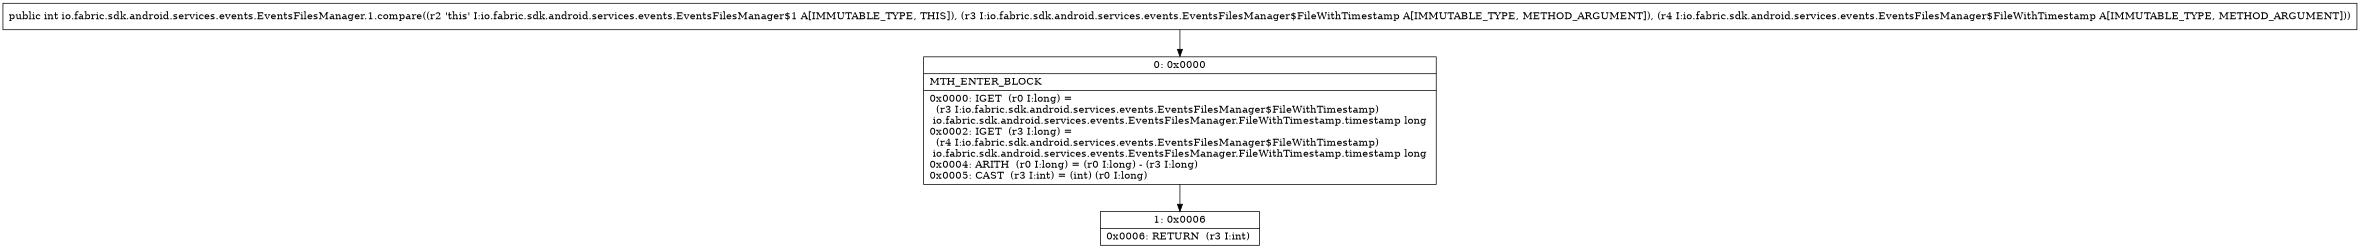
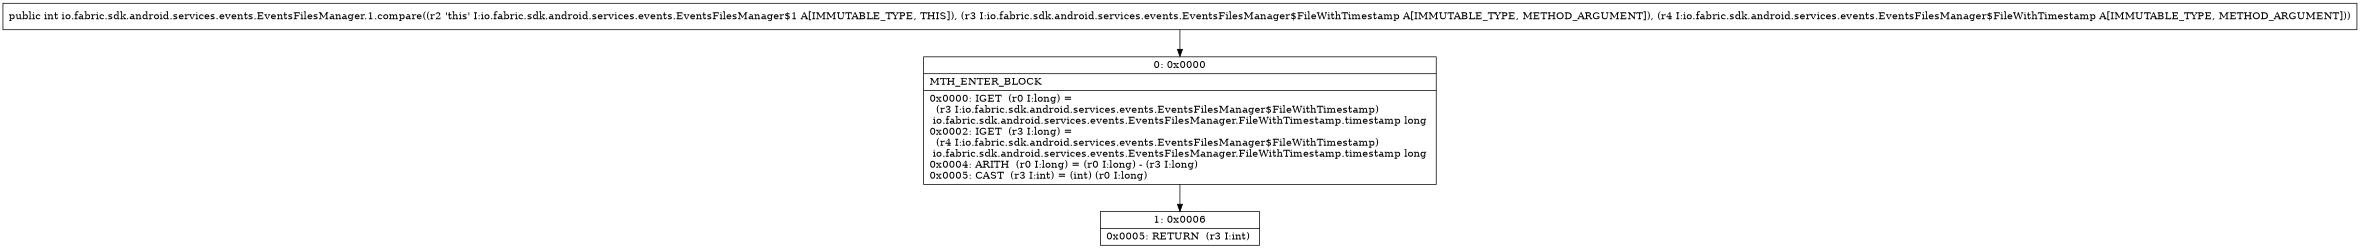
(1180, 236) -> (1180, 236)
